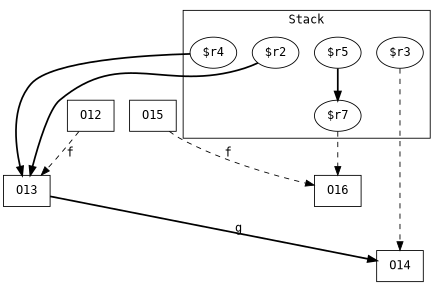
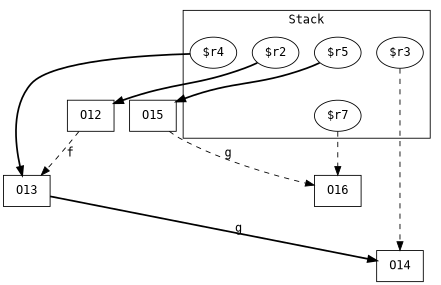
(120, 74) -> (190, 83)
(338, 80) -> (252, 82)
(228, 153) -> (228, 153)
